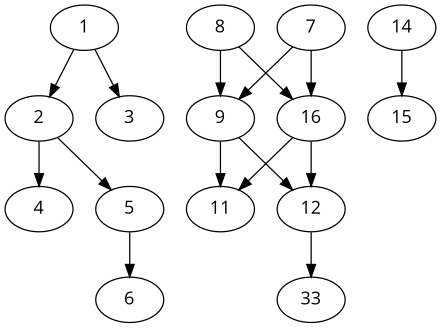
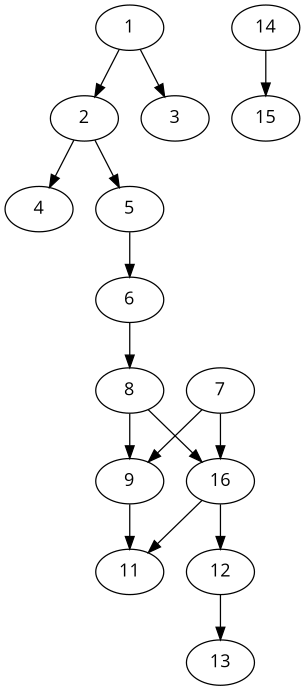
(260, 158) -> none
(311, 300) -> (220, 663)
none -> (130, 339)
